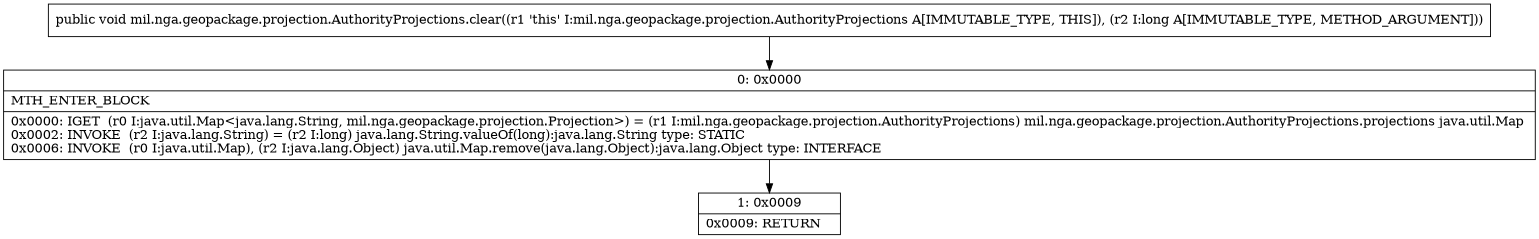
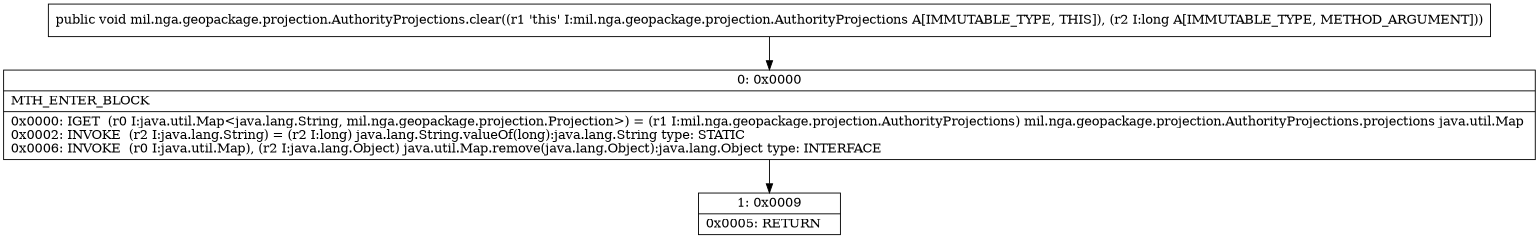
(769, 224) -> (769, 224)
